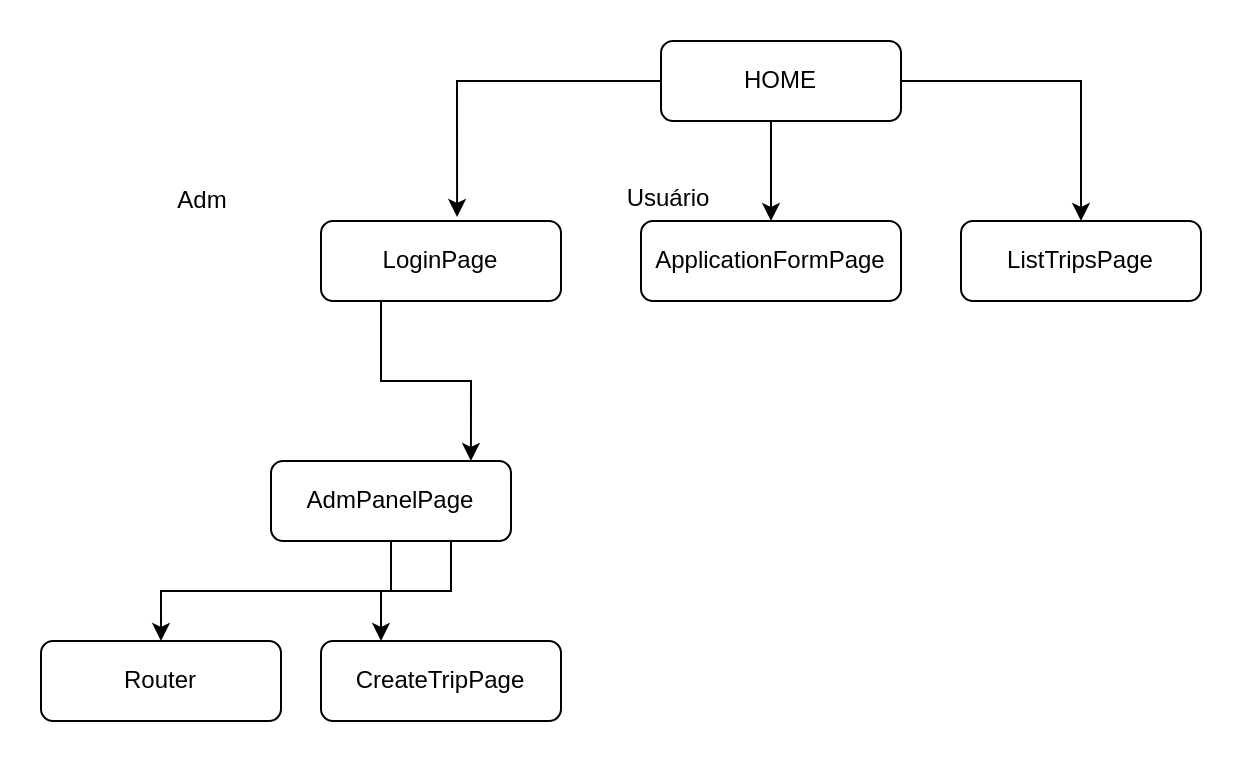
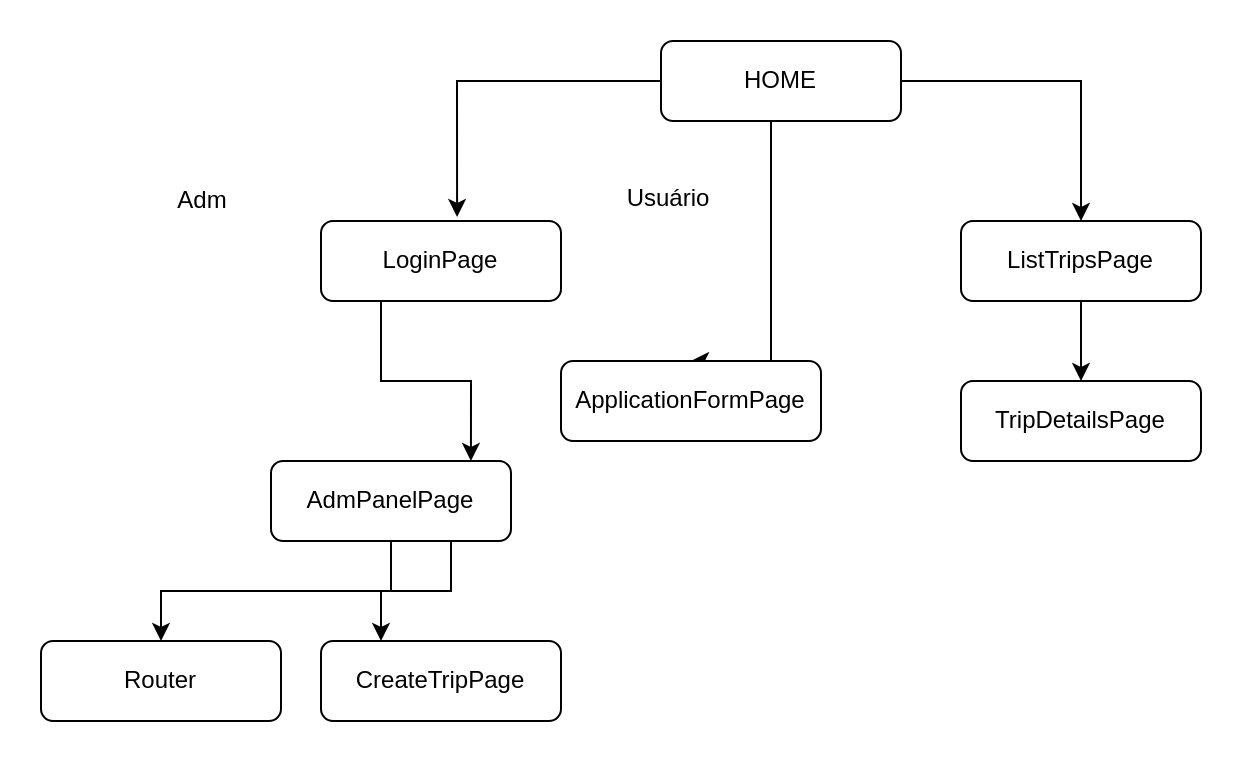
(771, 261) -> (691, 401)
none -> (1081, 334)
none -> (1081, 421)
